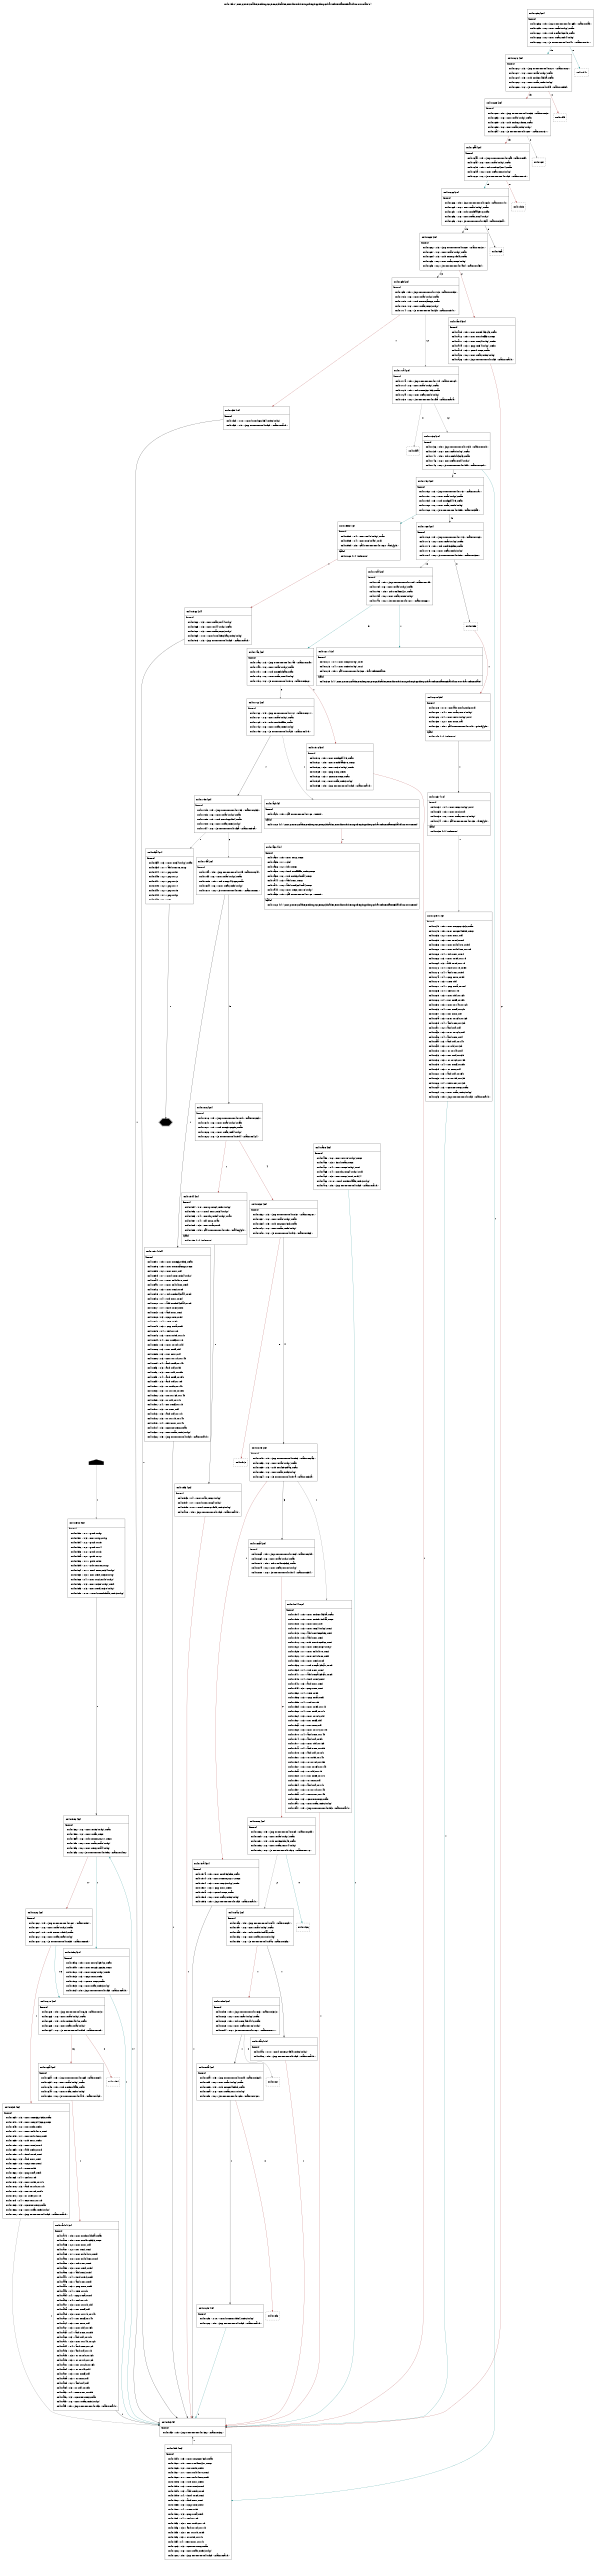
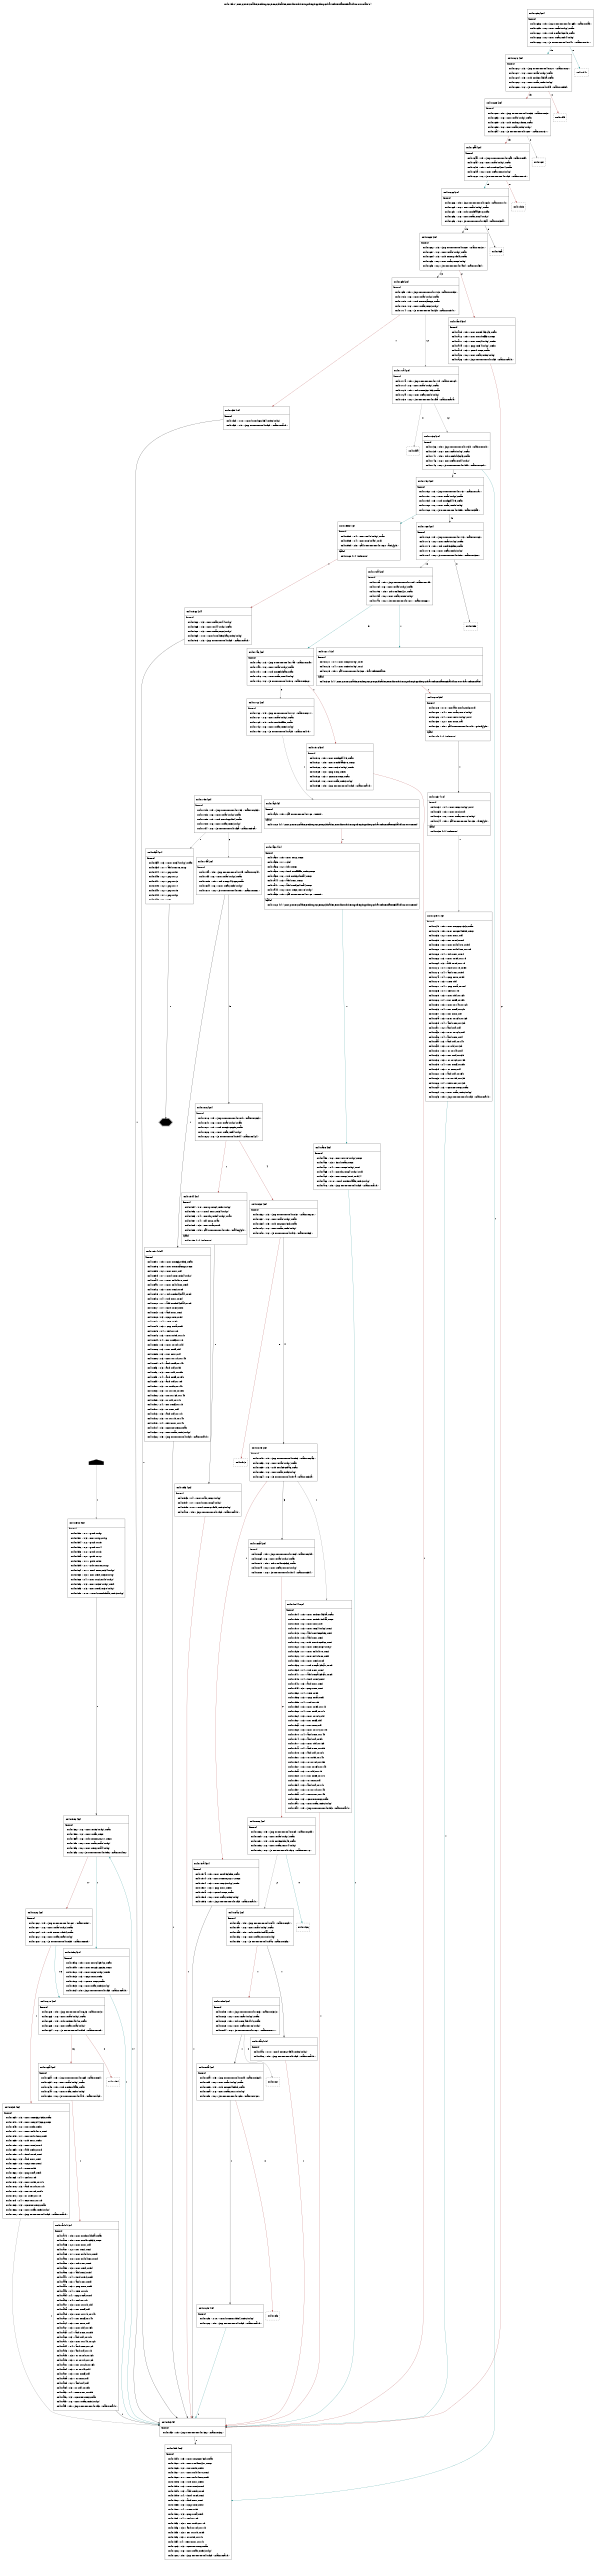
(487, 660) -> (426, 689)
(254, 765) -> none
none -> (344, 1026)
(193, 2441) -> (195, 2440)
